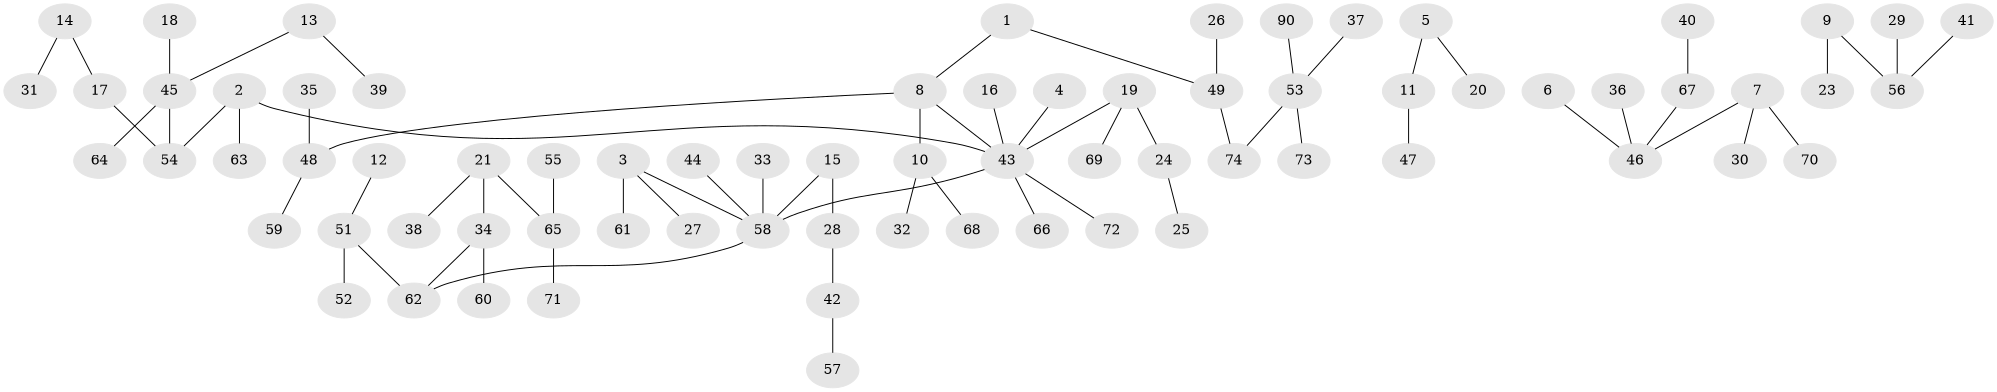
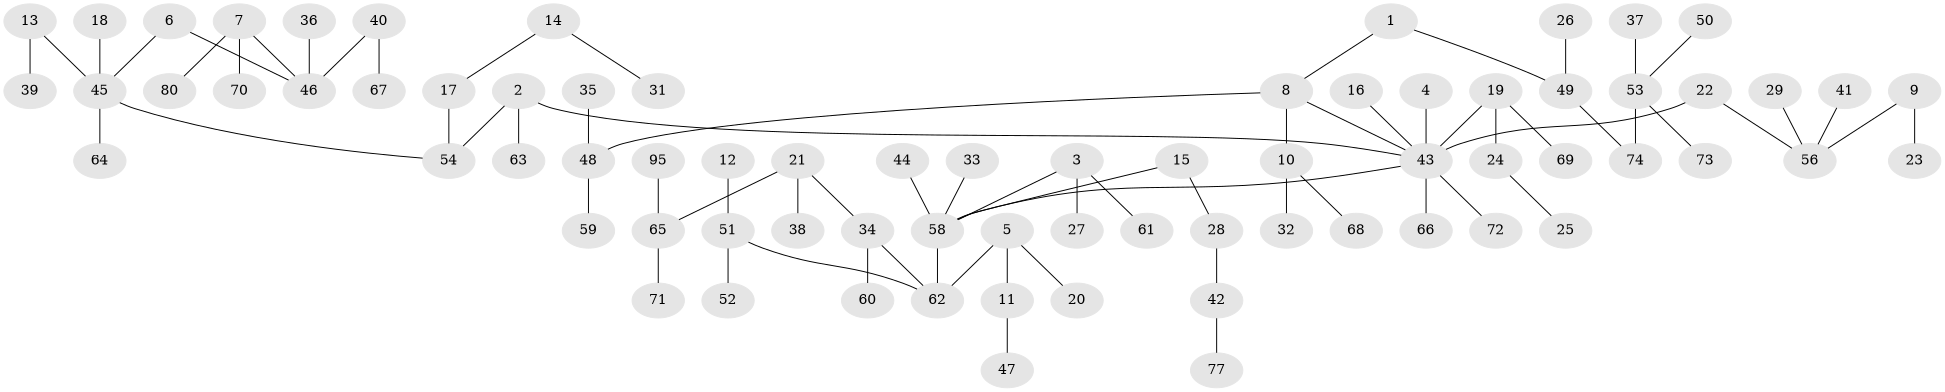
(1286, 21) -> (1705, 21)
none -> (135, 56)
none -> (1705, 91)
(1662, 126) -> (344, 56)
(554, 161) -> (658, 161)
(1740, 161) -> (170, 91)
none -> (972, 266)
(833, 370) -> (1217, 370)
